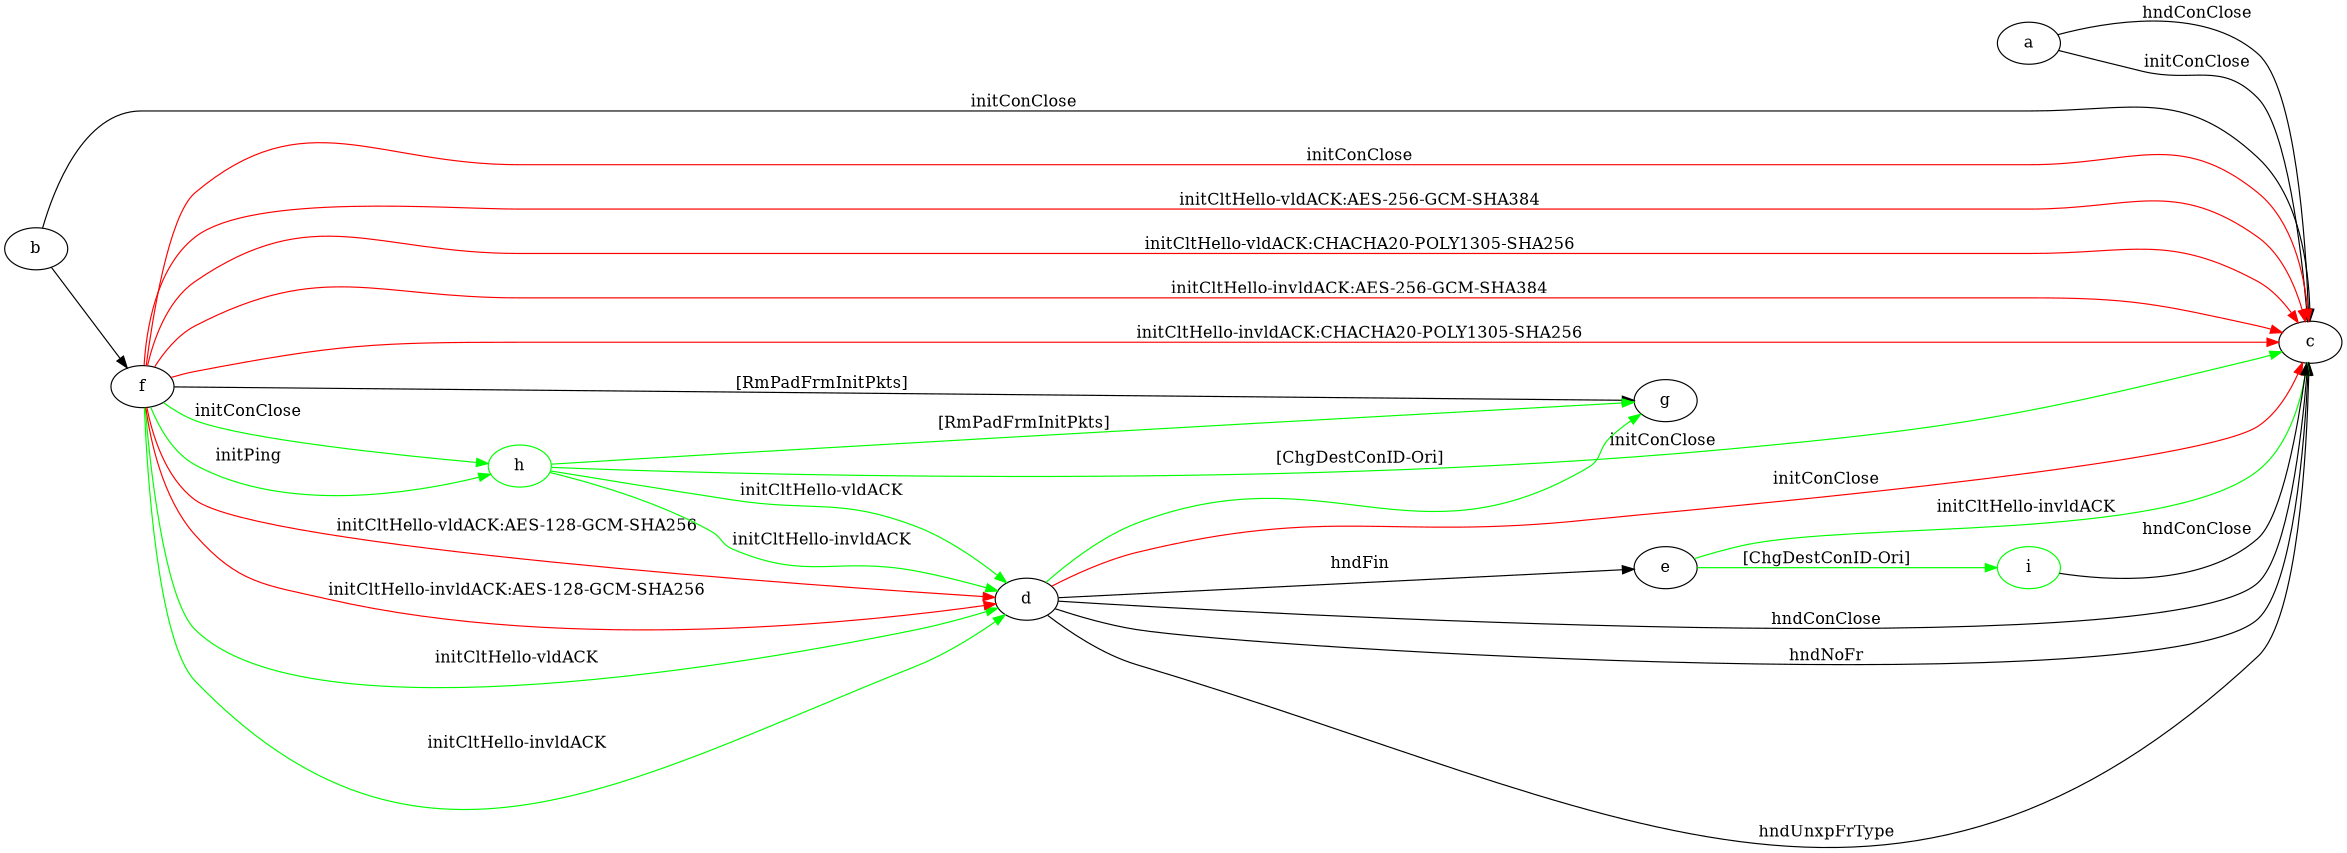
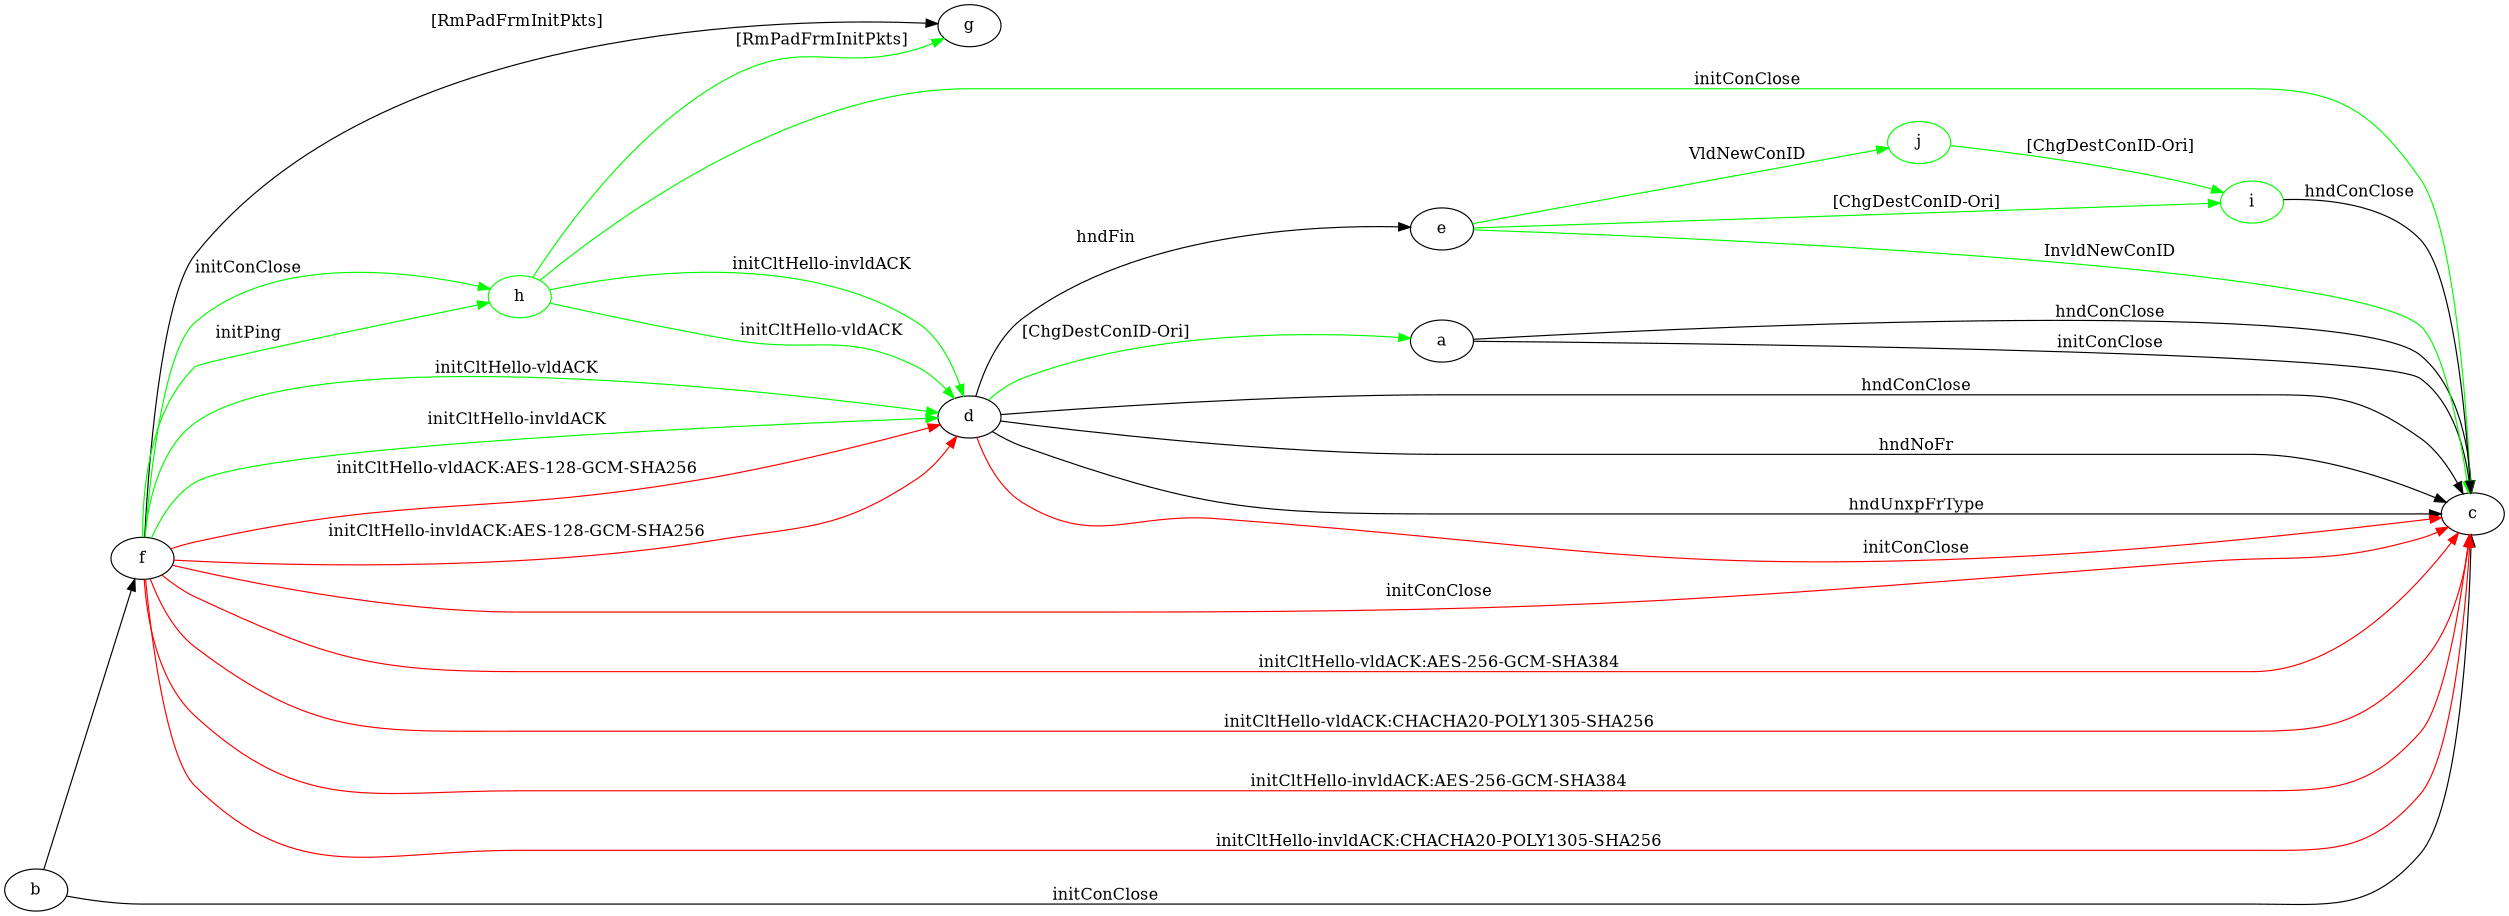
none -> (1919, 143)
(1343, 504) -> (1188, 341)
(2029, 508) -> (2113, 252)
